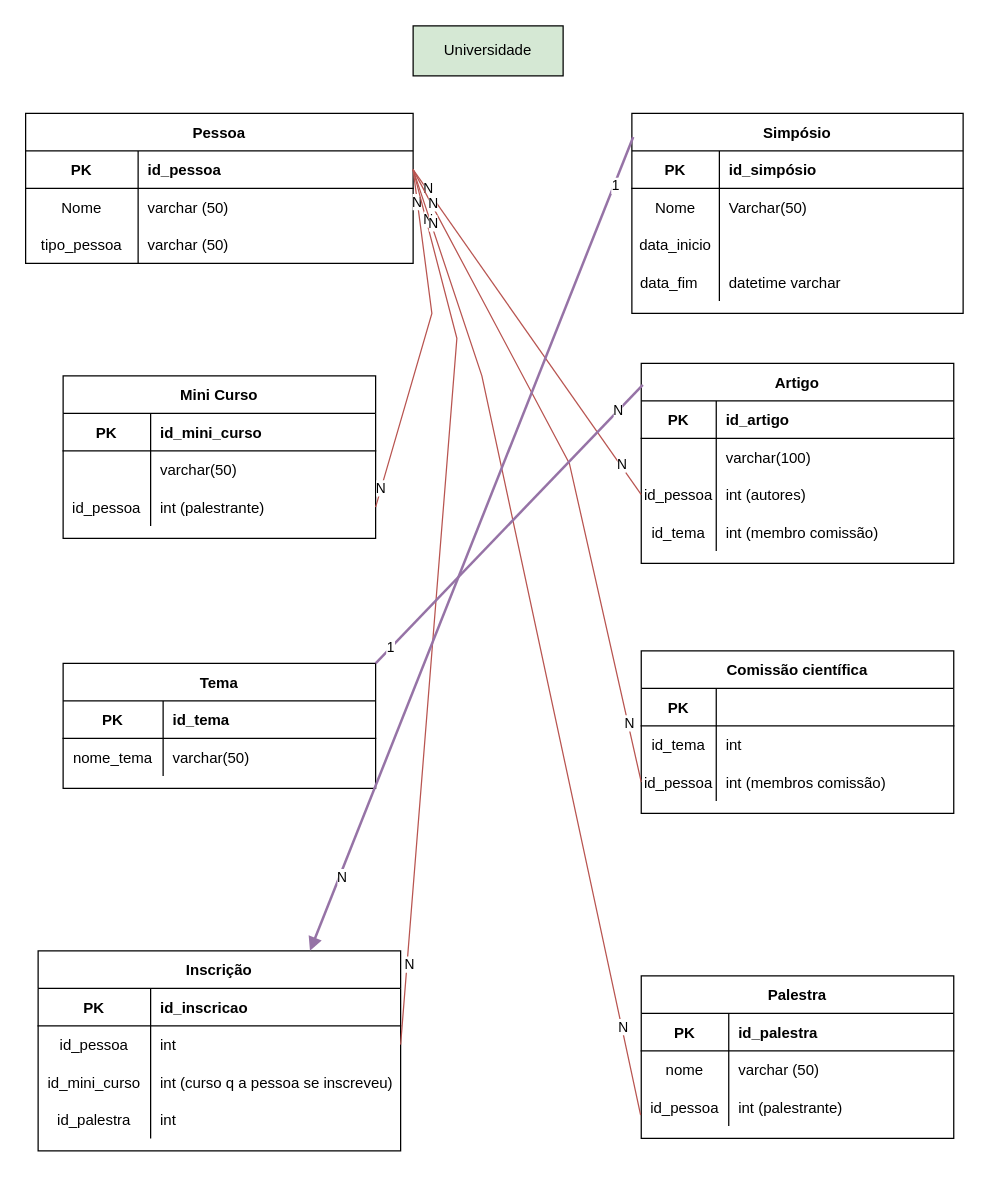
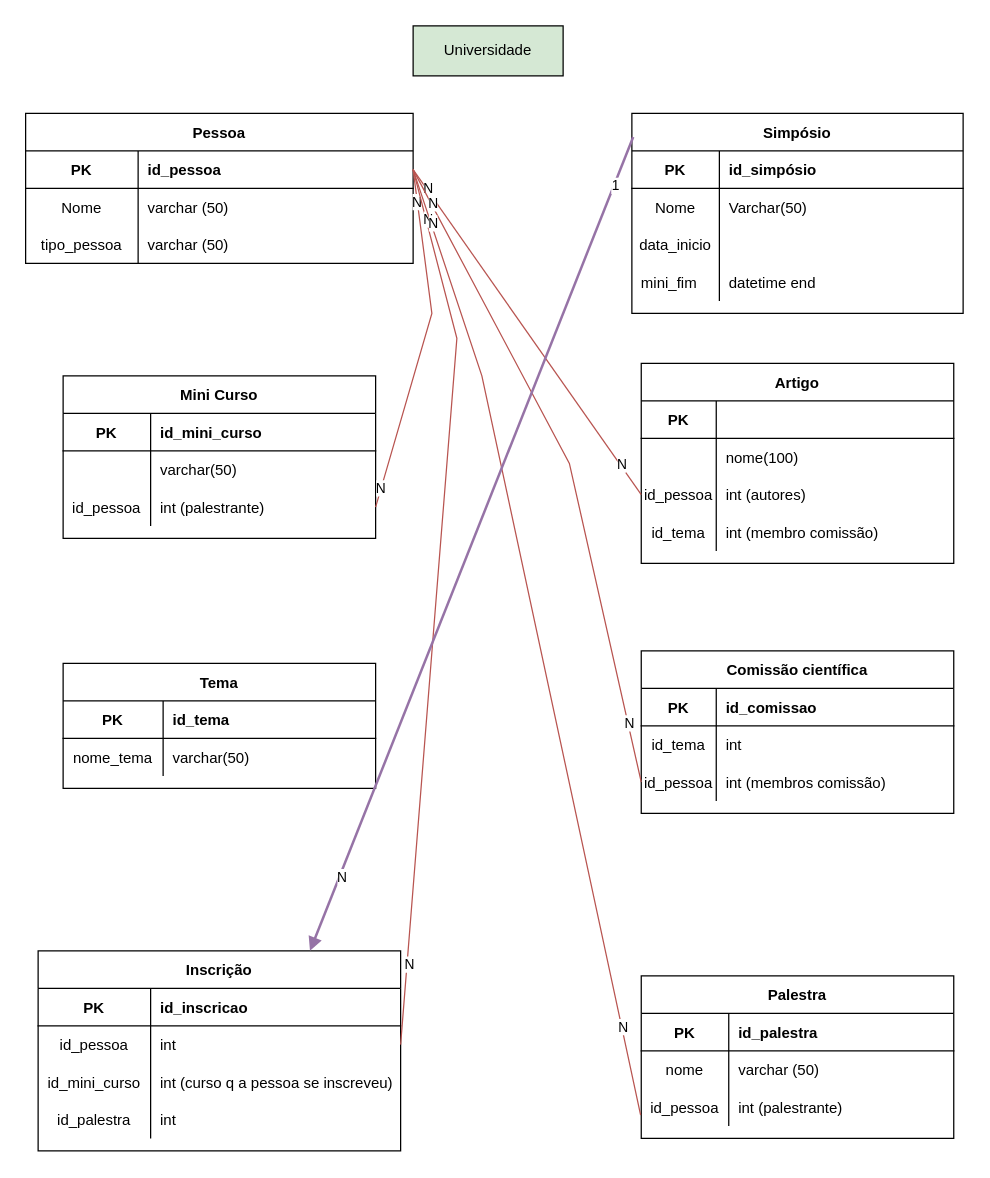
(675, 283) -> (675, 283)
(792, 283) -> (775, 283)
(835, 419) -> none
(776, 458) -> (763, 458)
(552, 479) -> none
none -> (835, 707)
